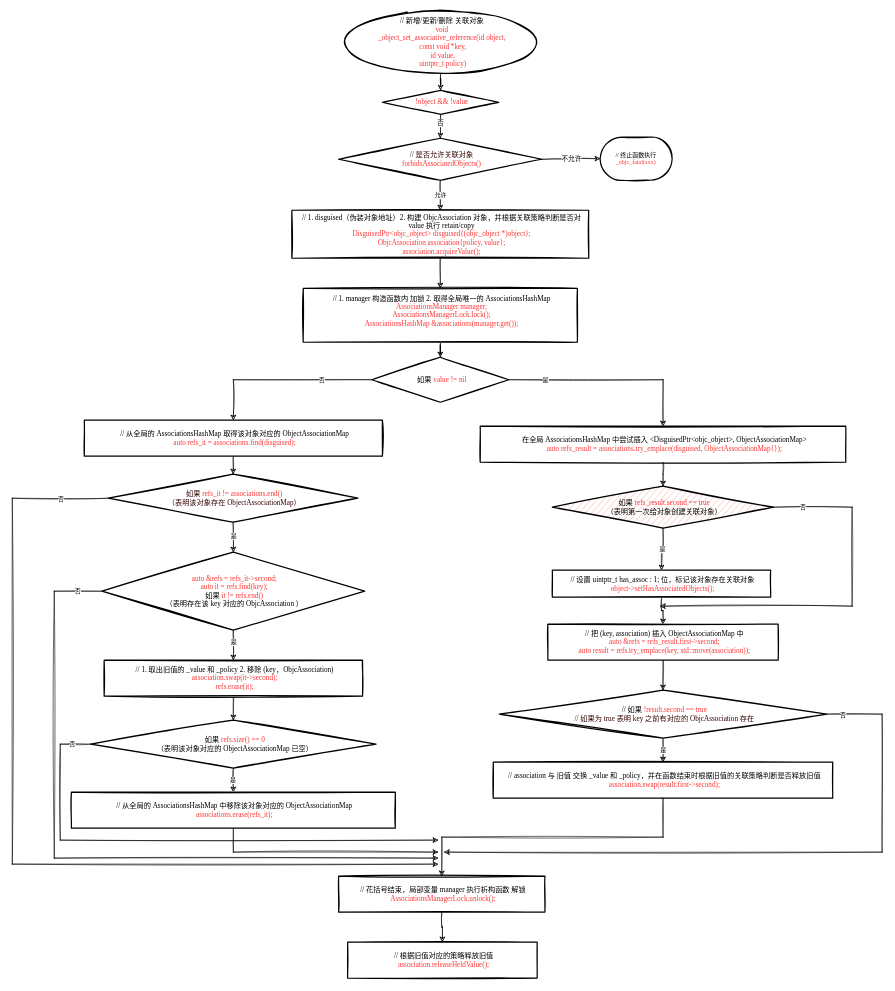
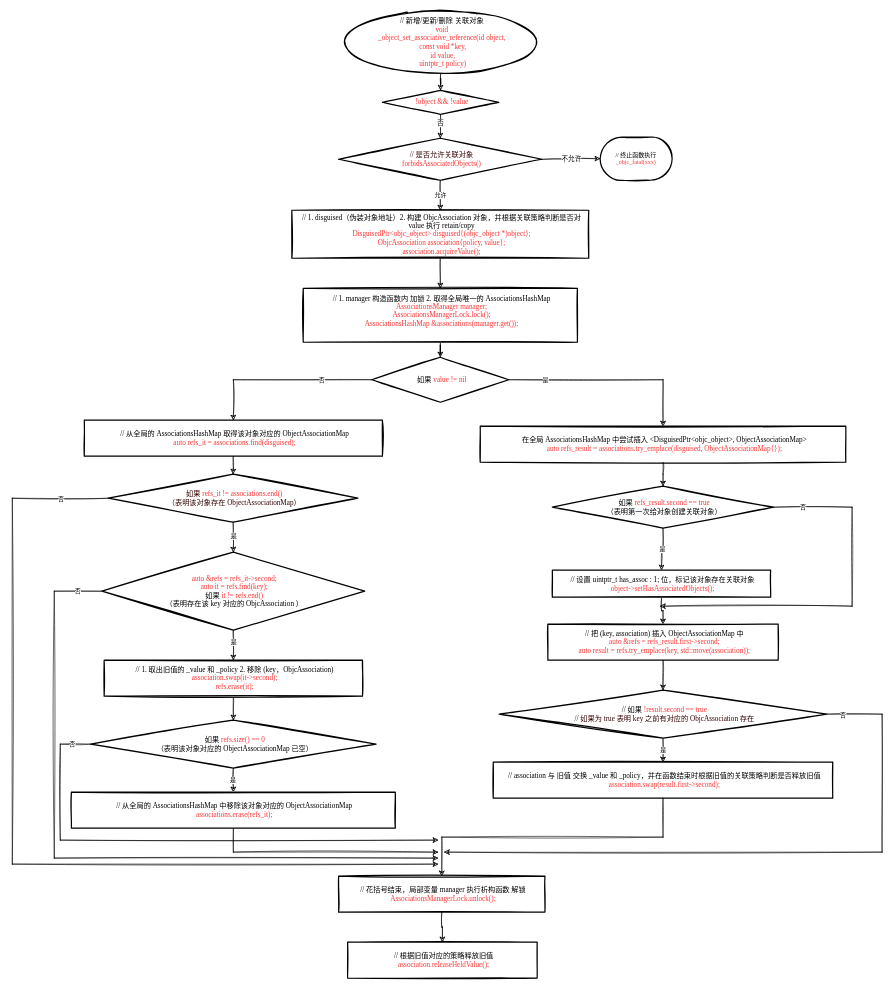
(663, 507) -> (663, 507)
